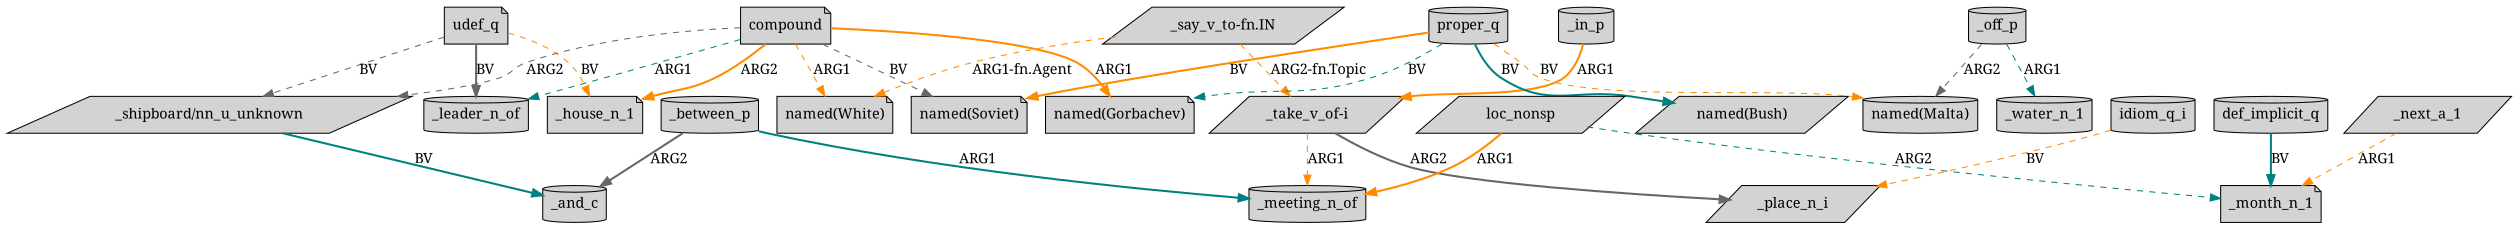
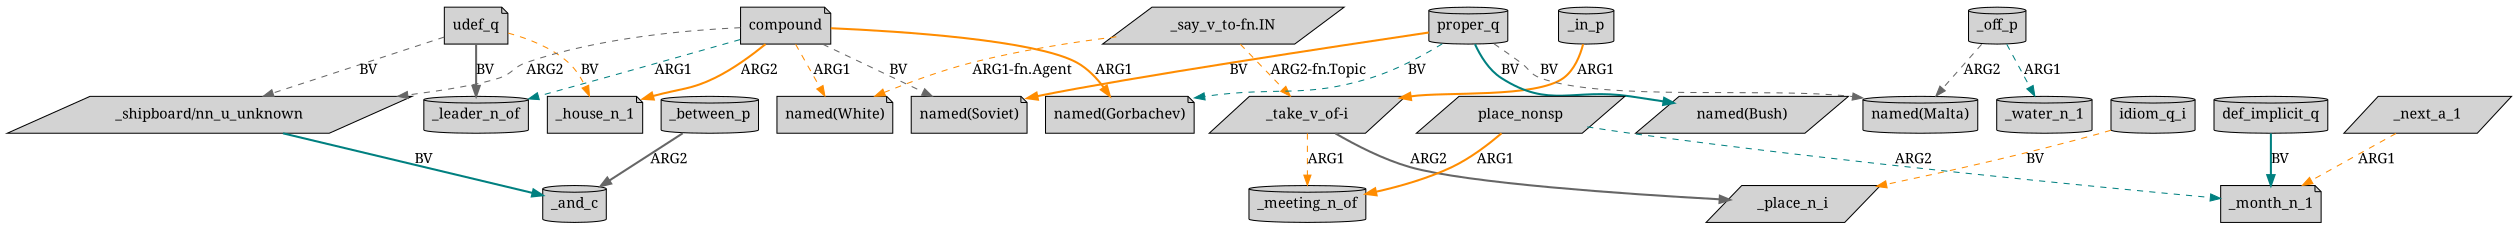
(1667, 92) -> (1667, 92)
(1521, 115) -> (1521, 115)
(998, 172) -> none
